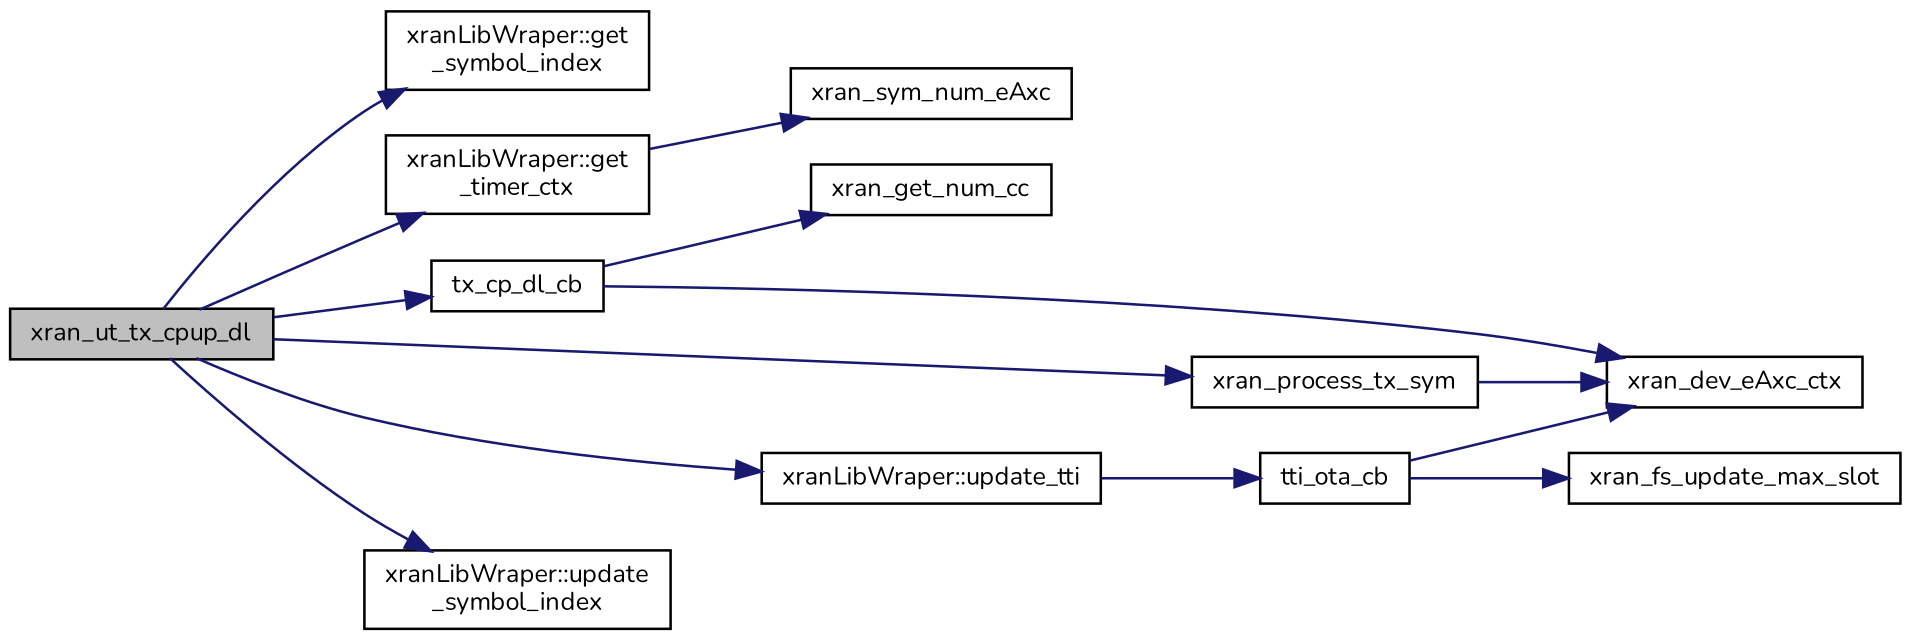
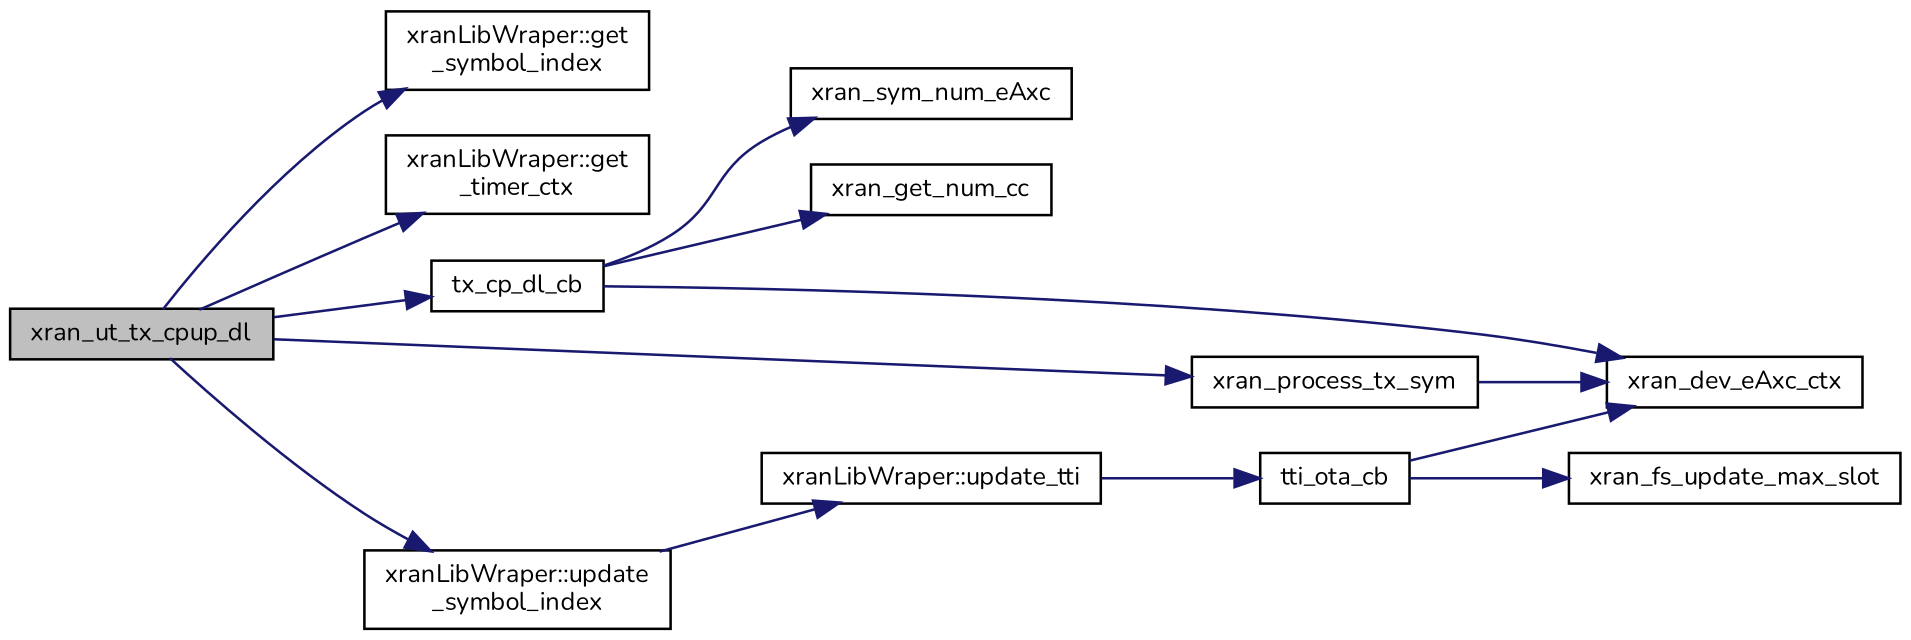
(716, 136) -> (704, 205)
(461, 437) -> (737, 530)
